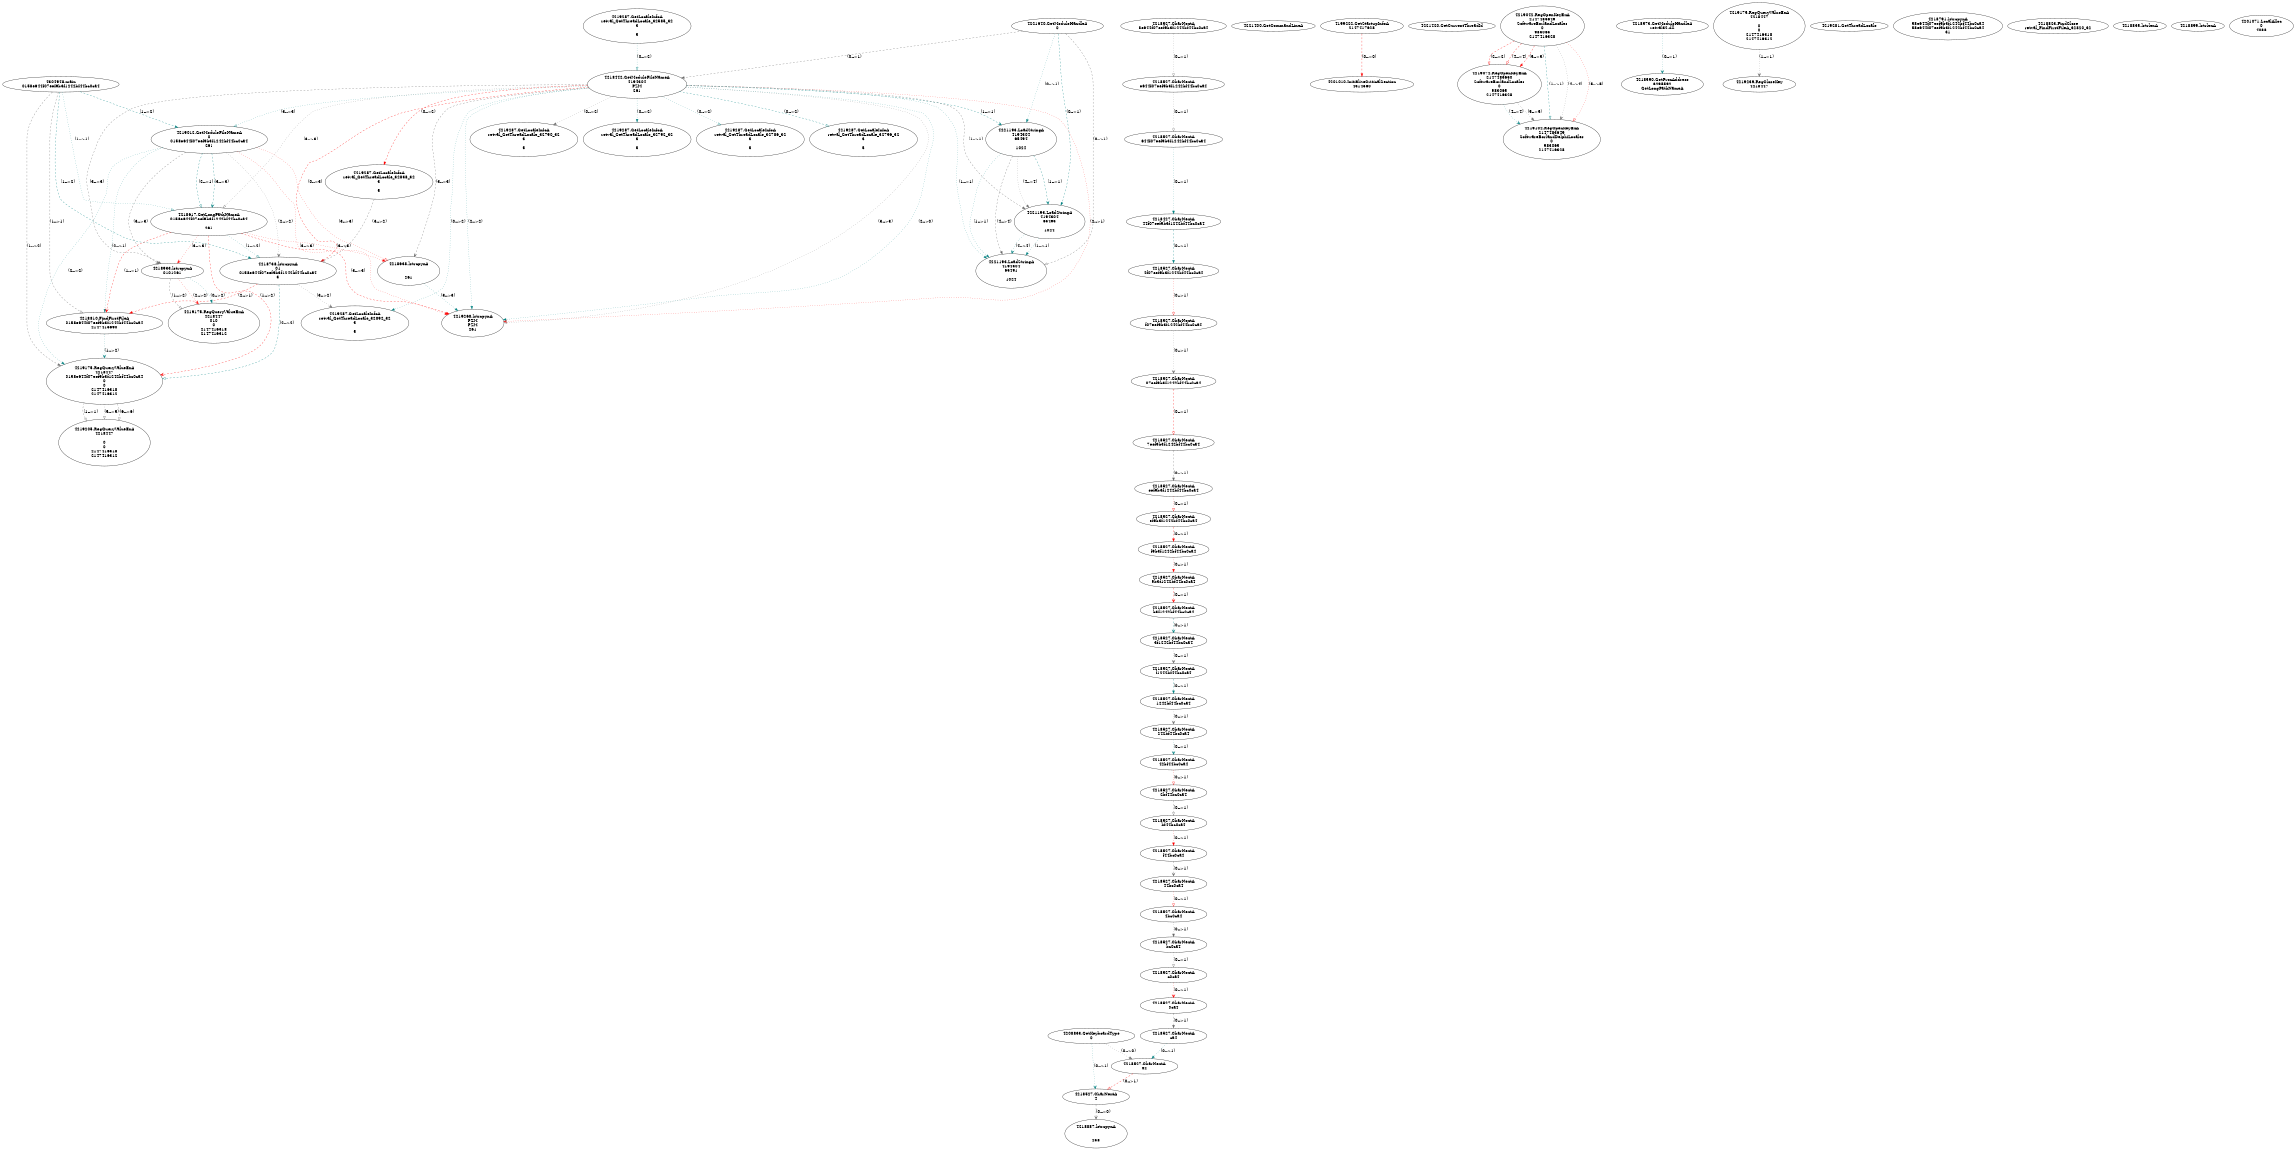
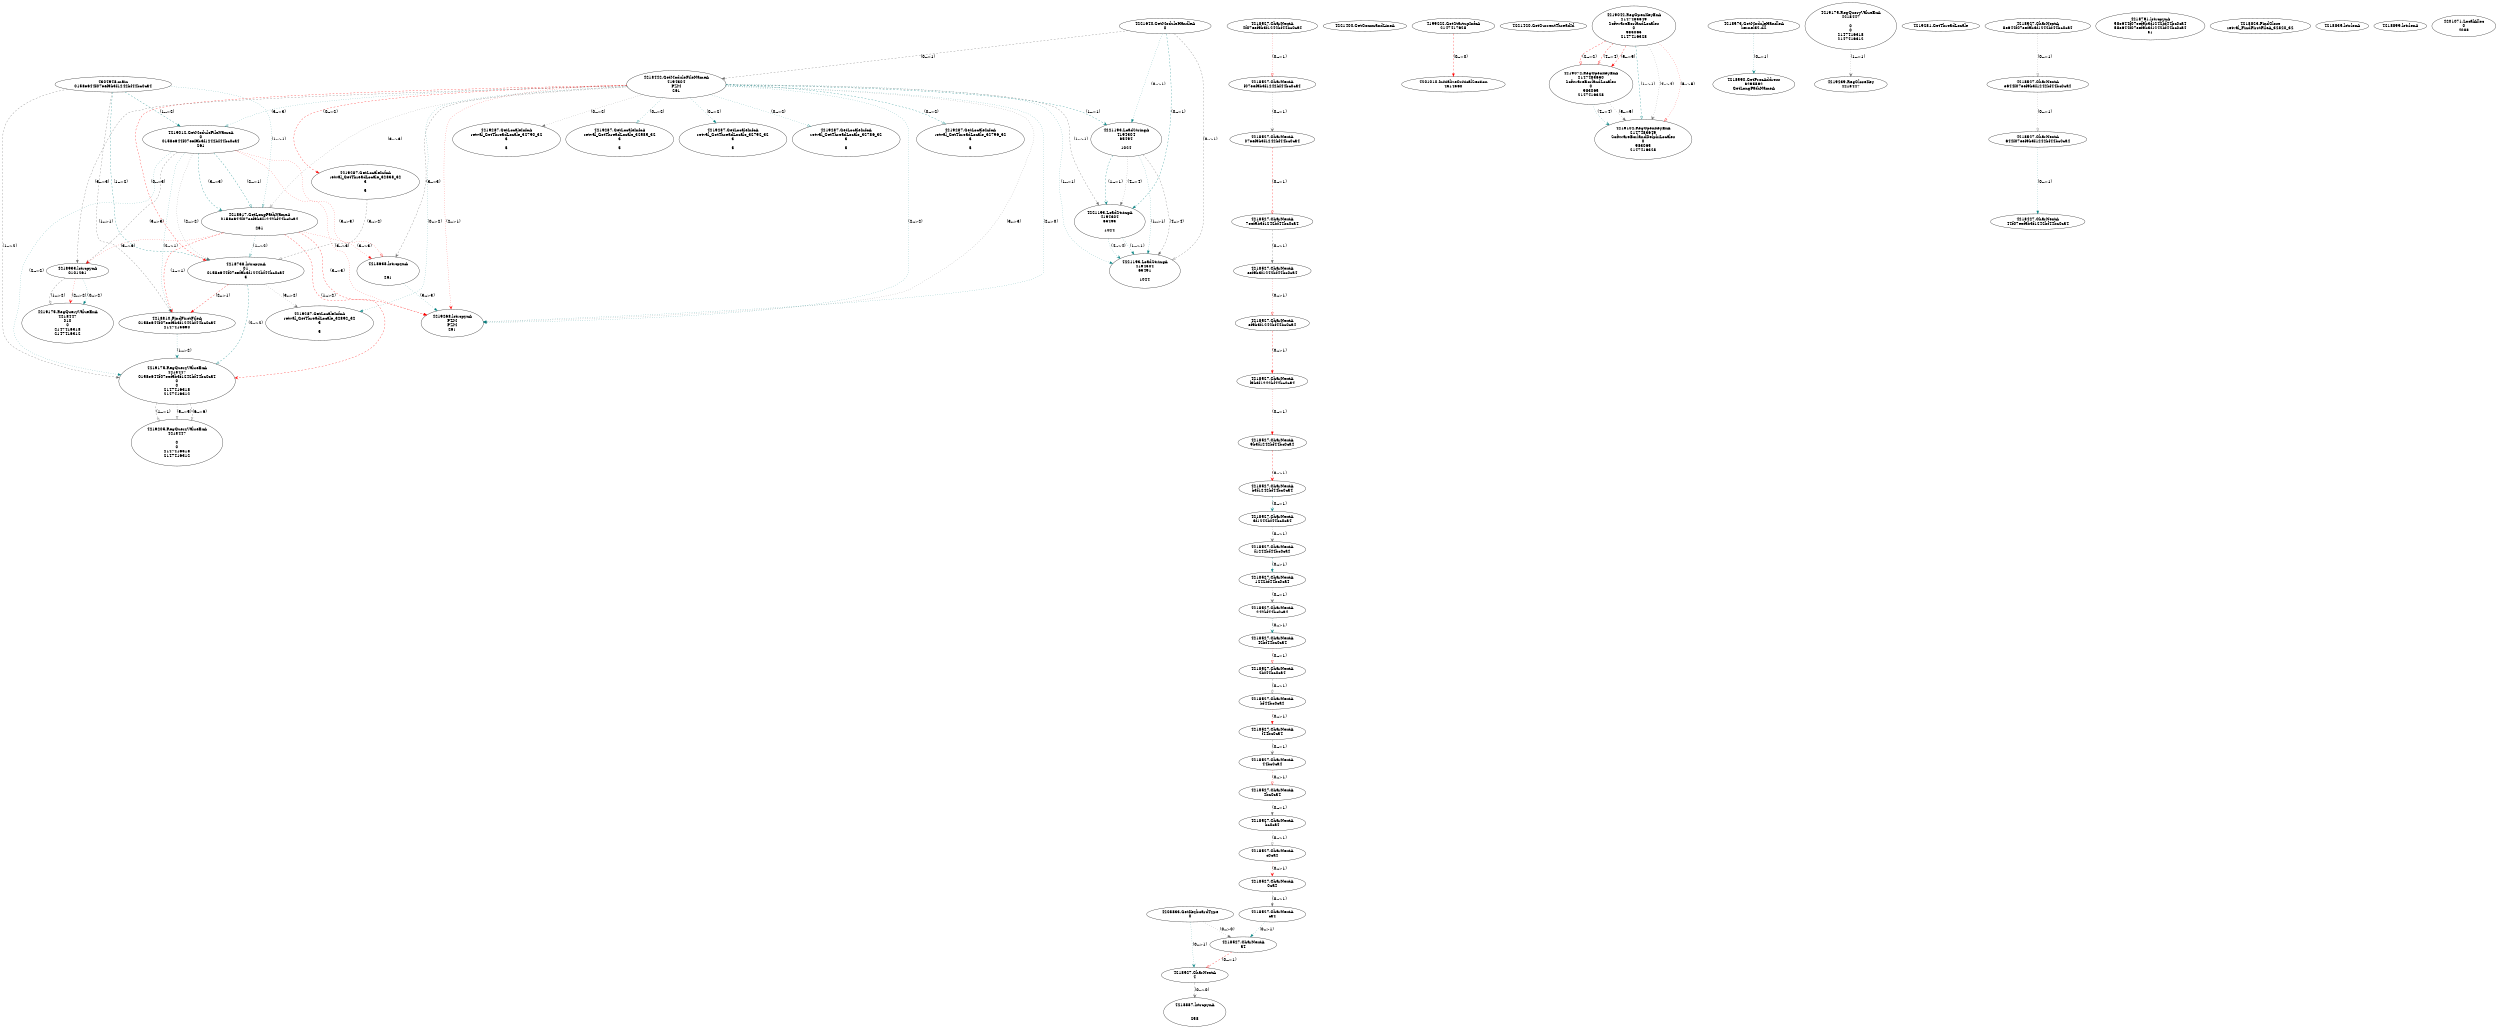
(1662, 26) -> (1754, 26)
(637, 55) -> (651, 109)
(1174, 245) -> none
